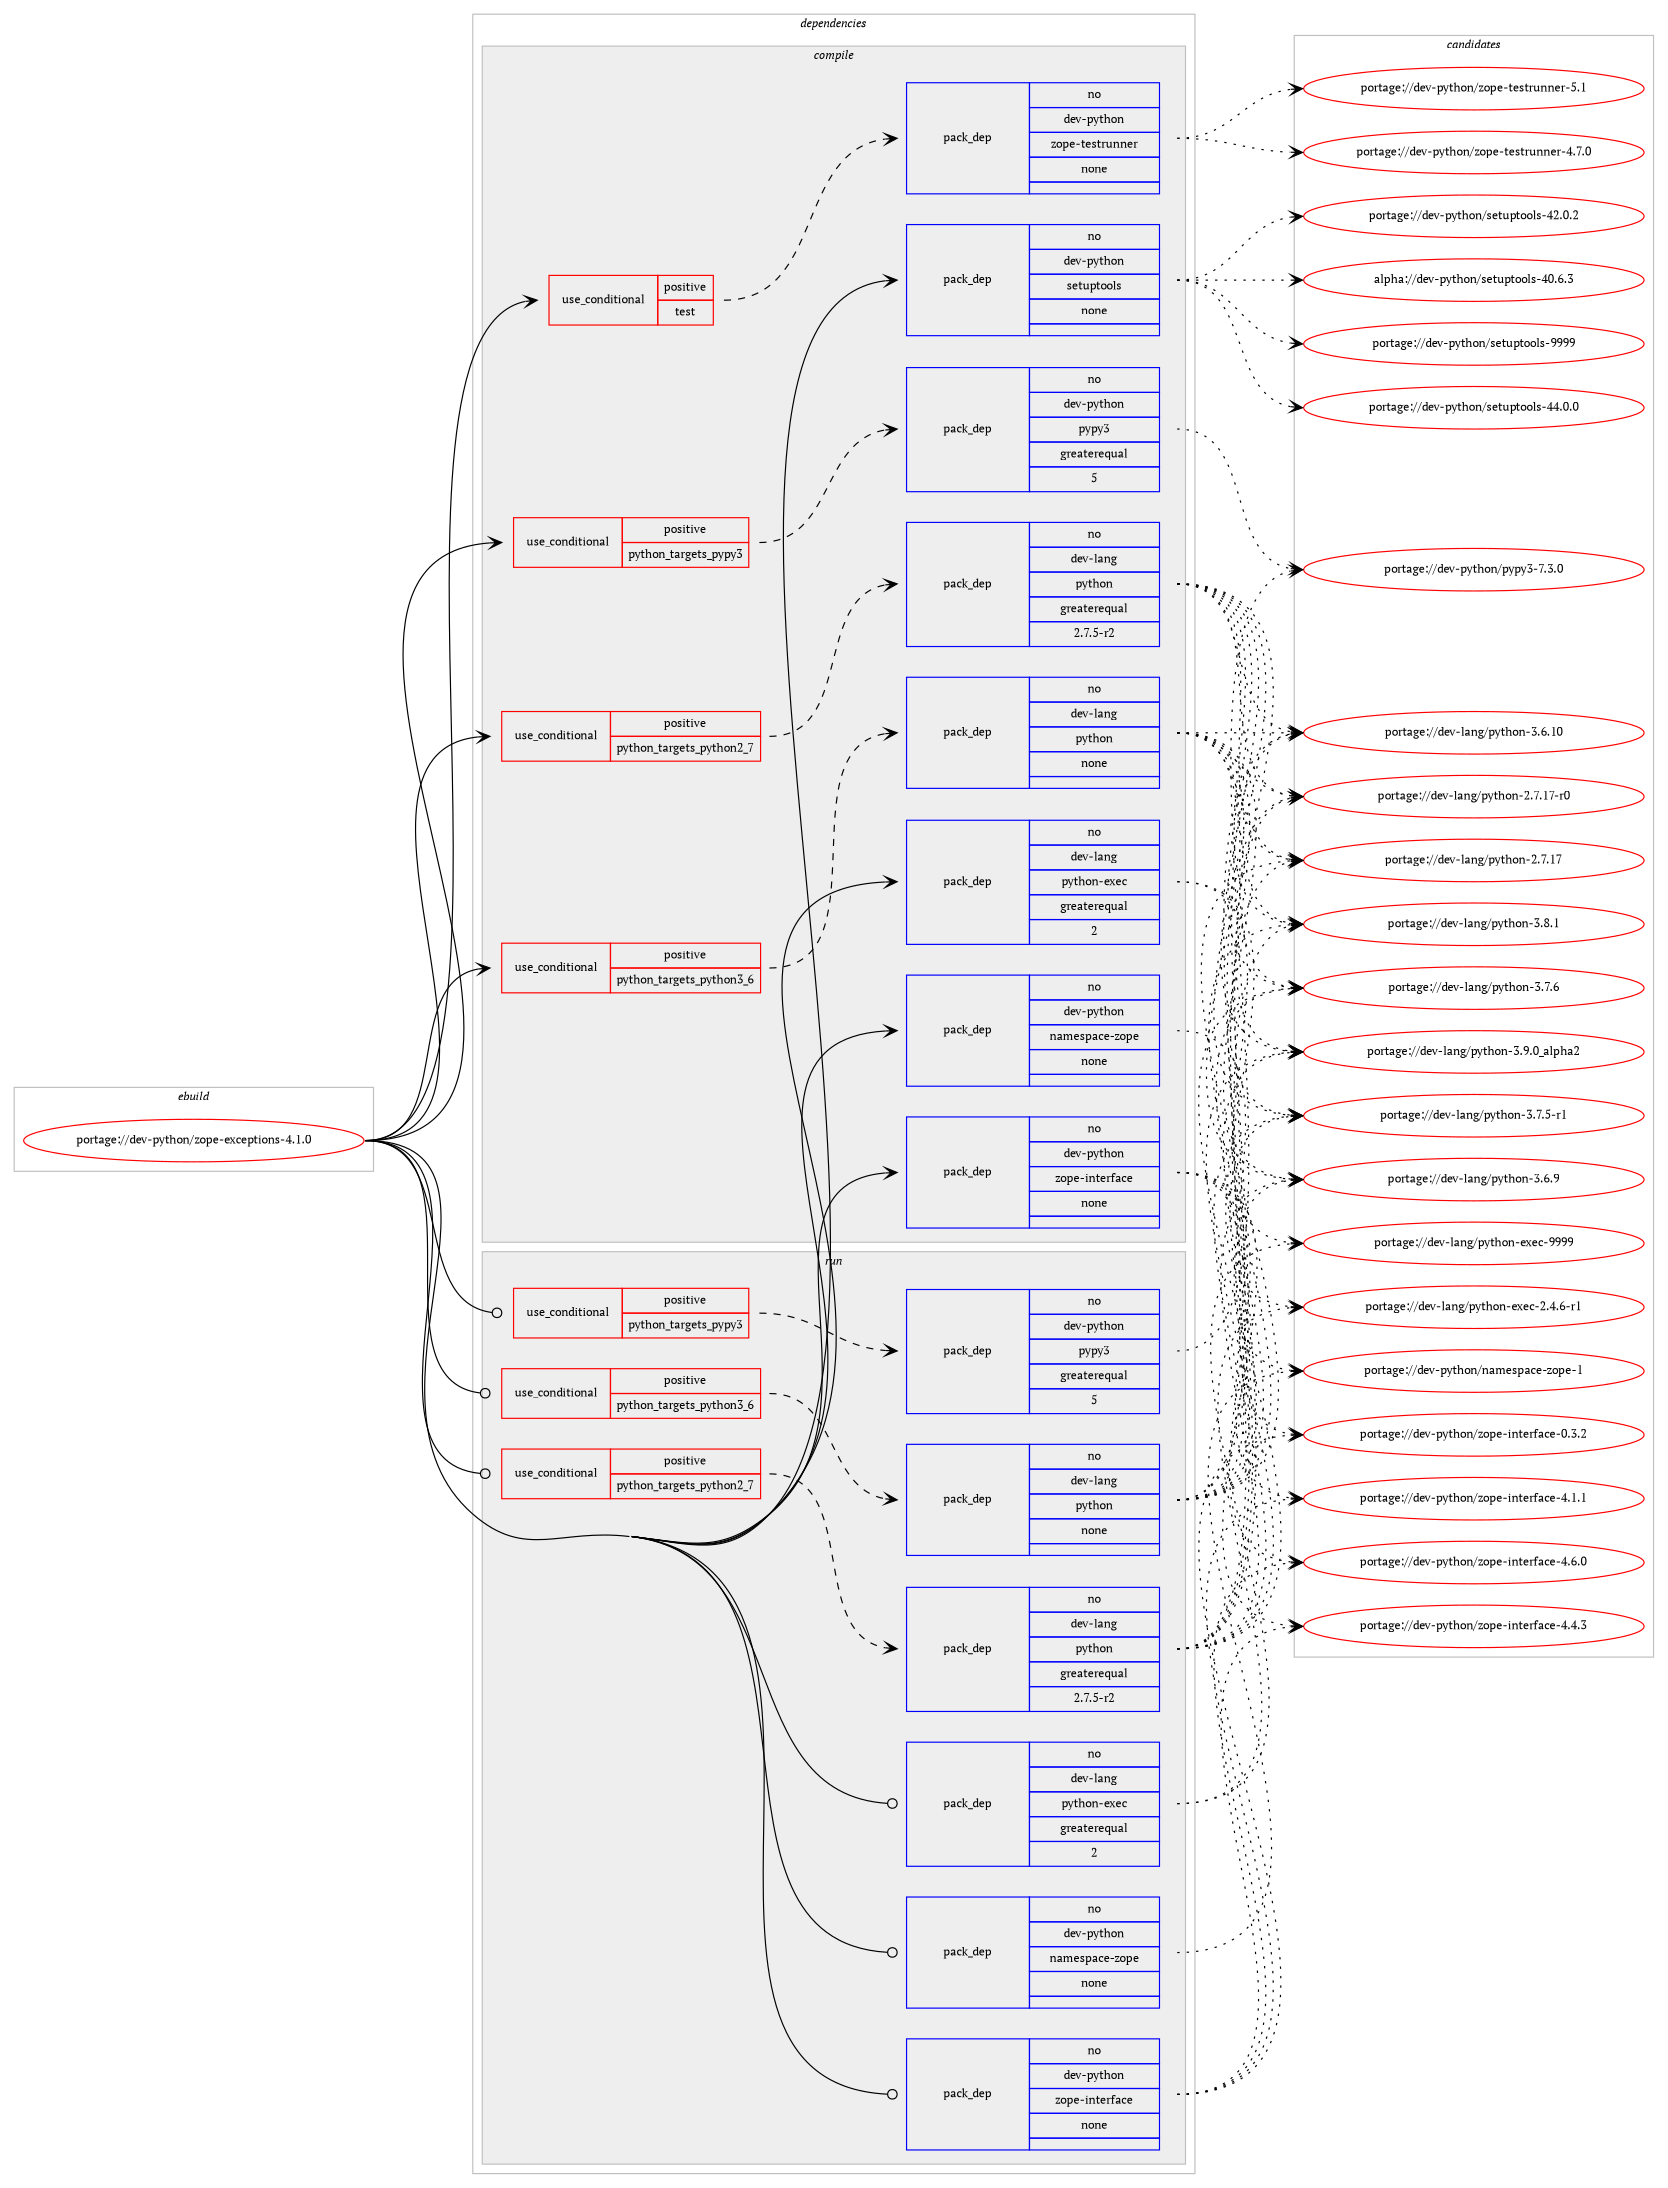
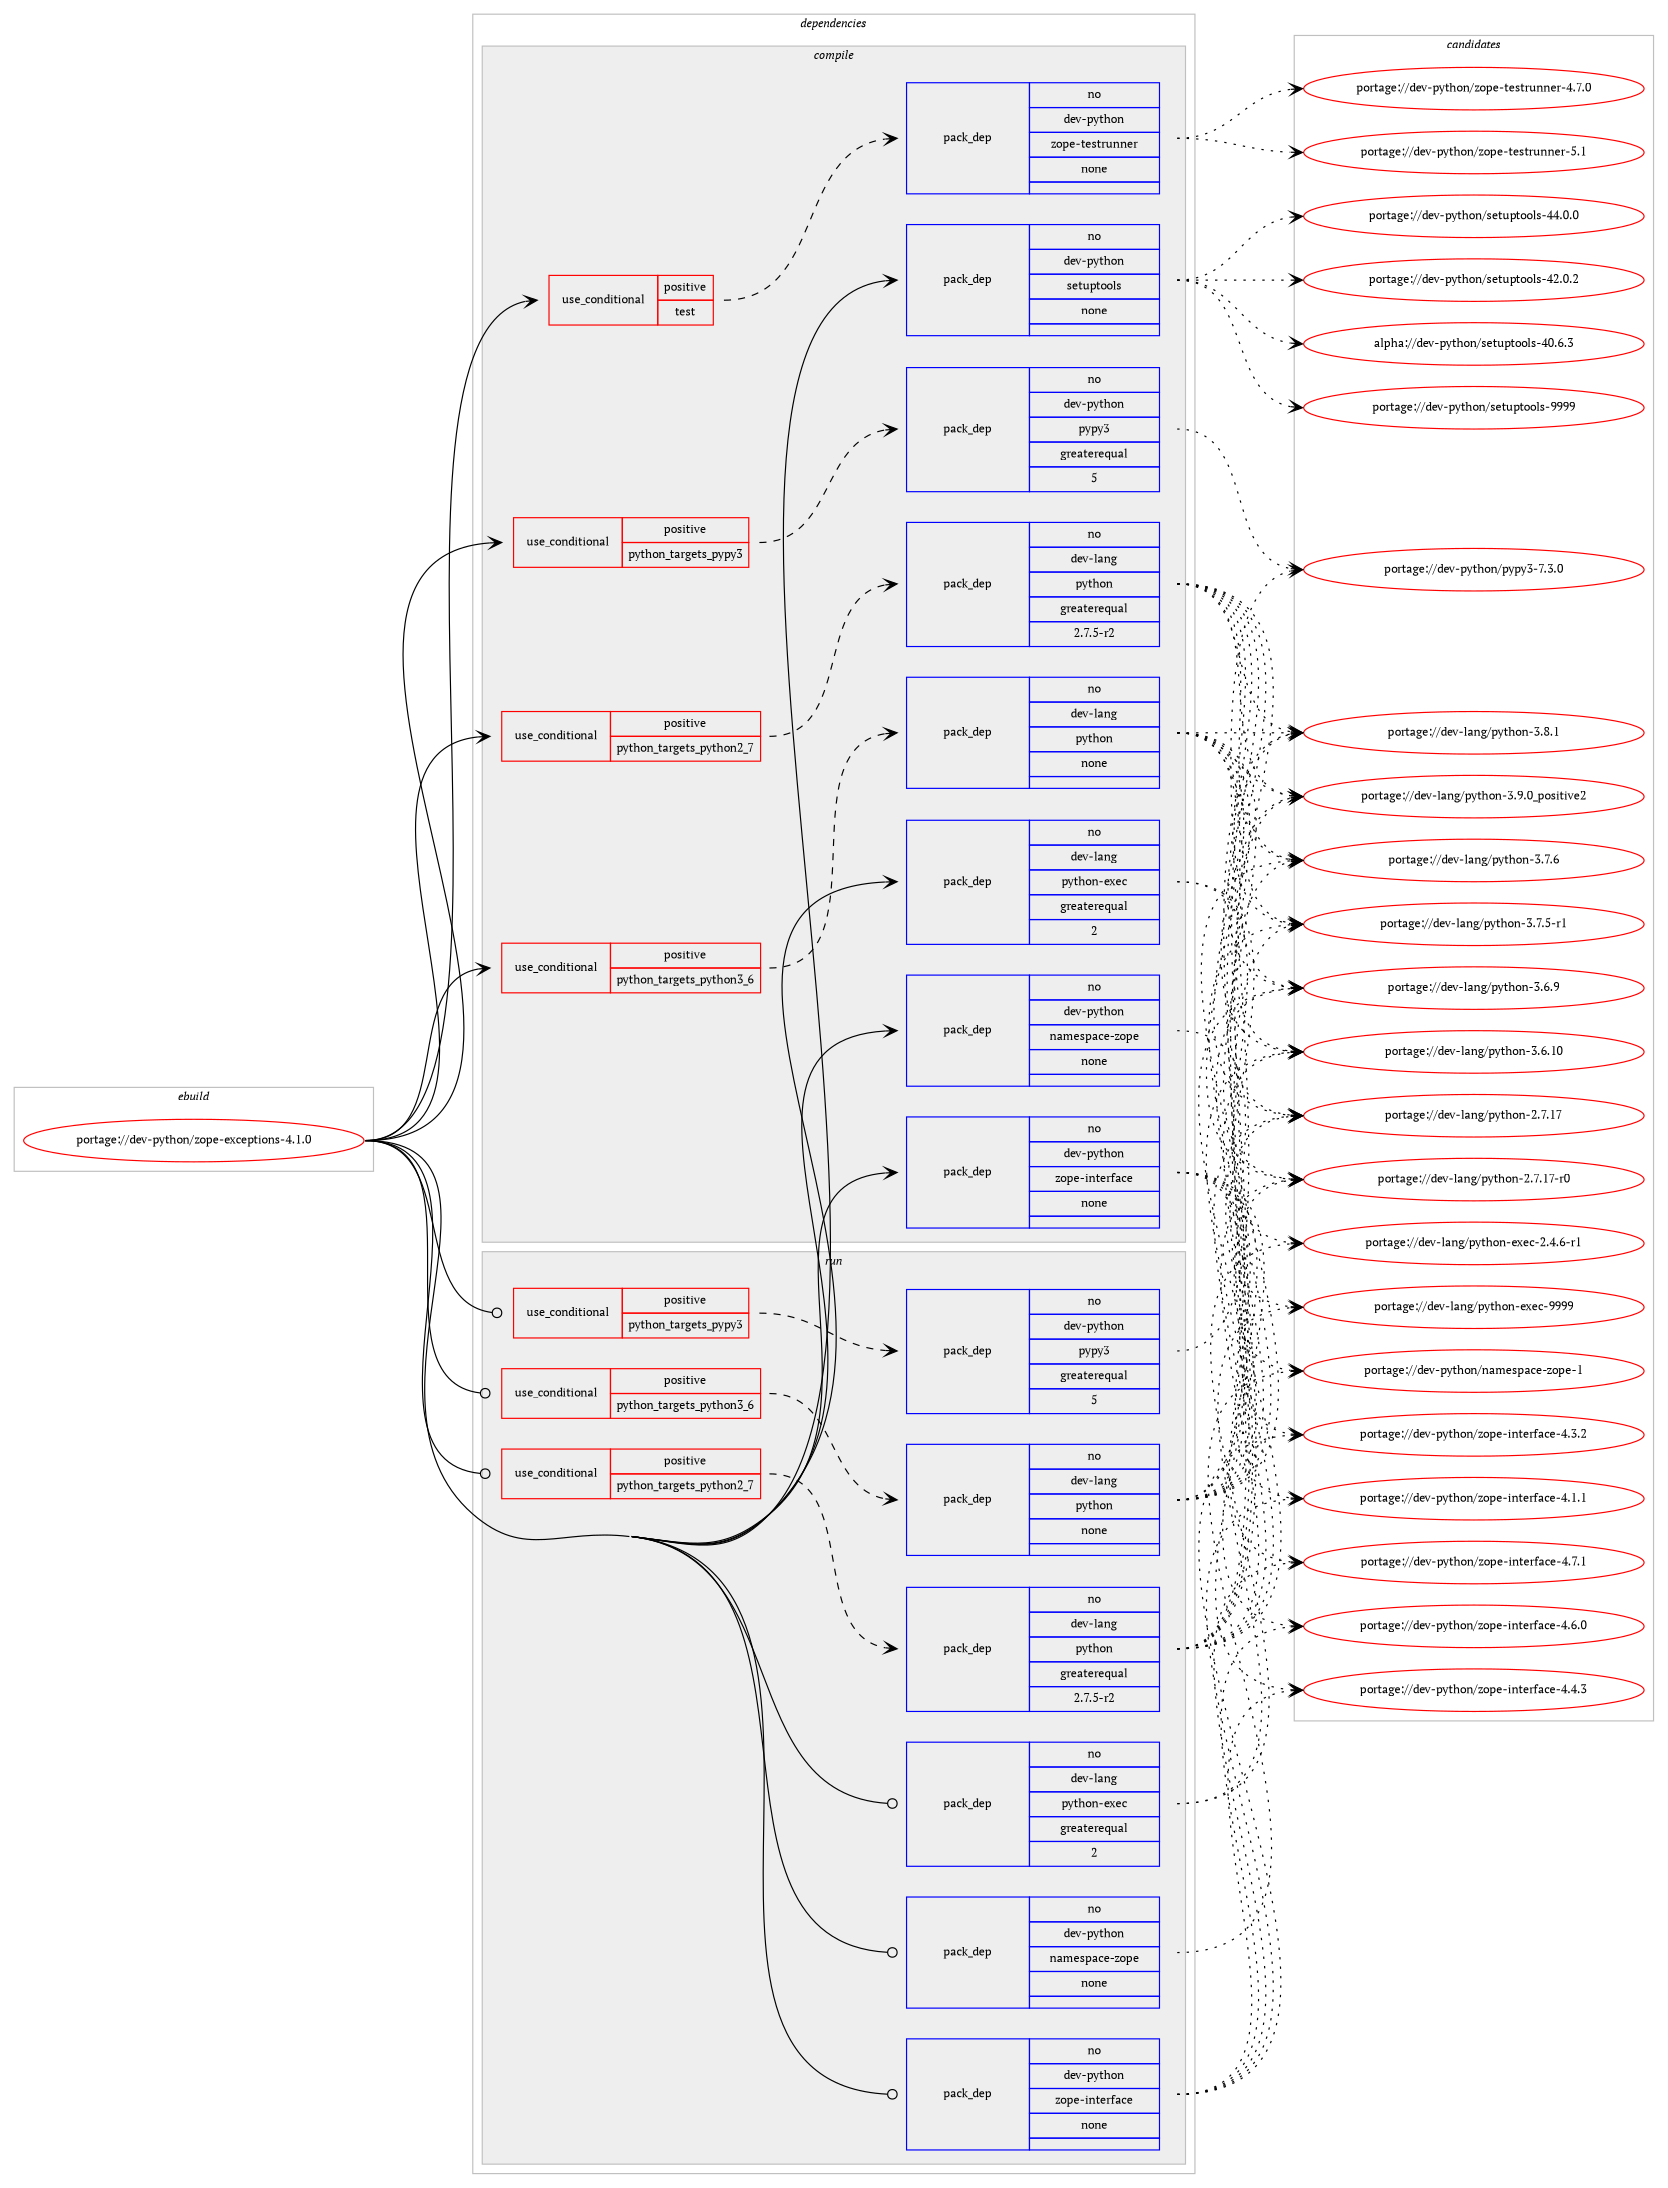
(1474, 1052) -> (1474, 797)
(1474, 1435) -> (1474, 1435)
none -> (1474, 1563)
